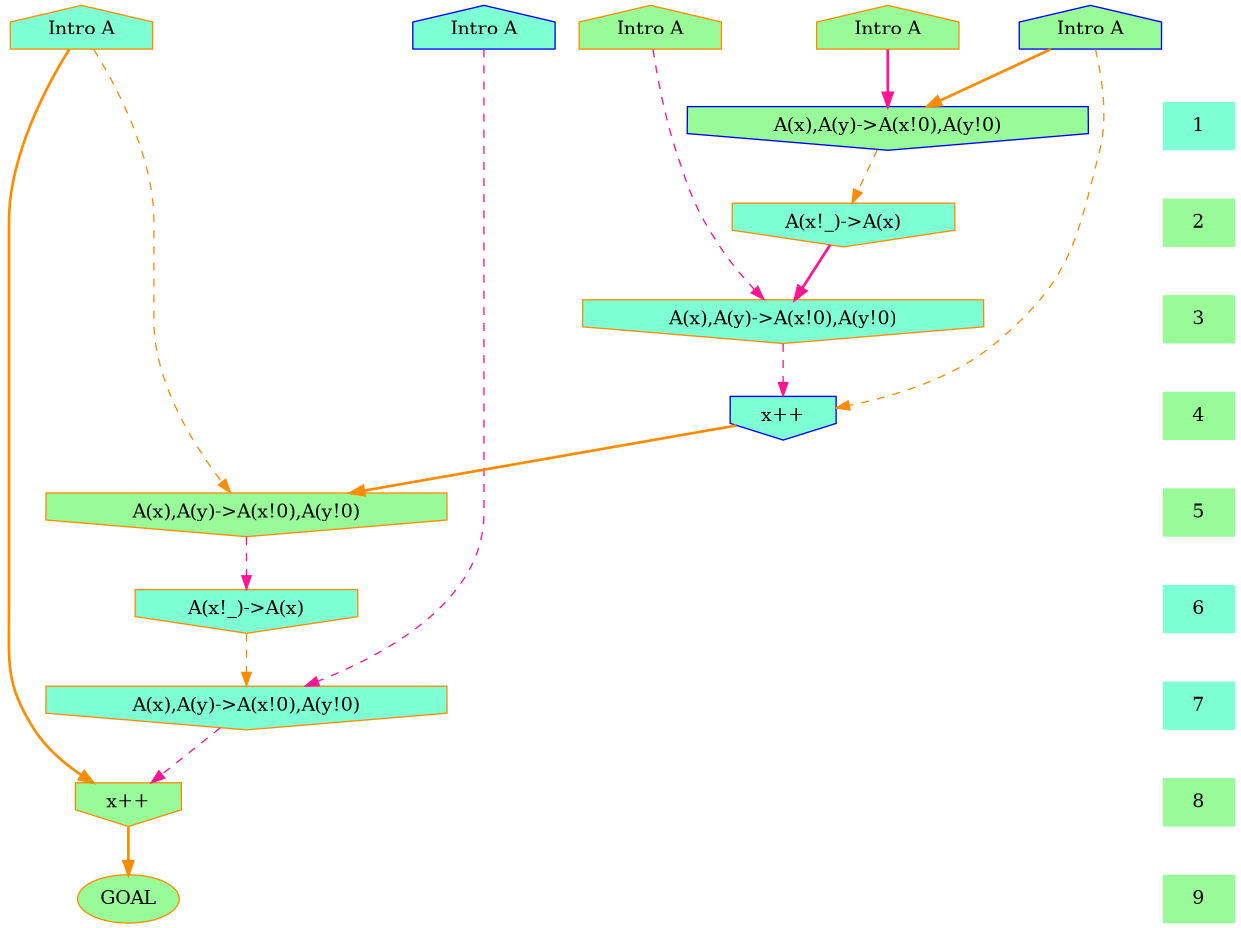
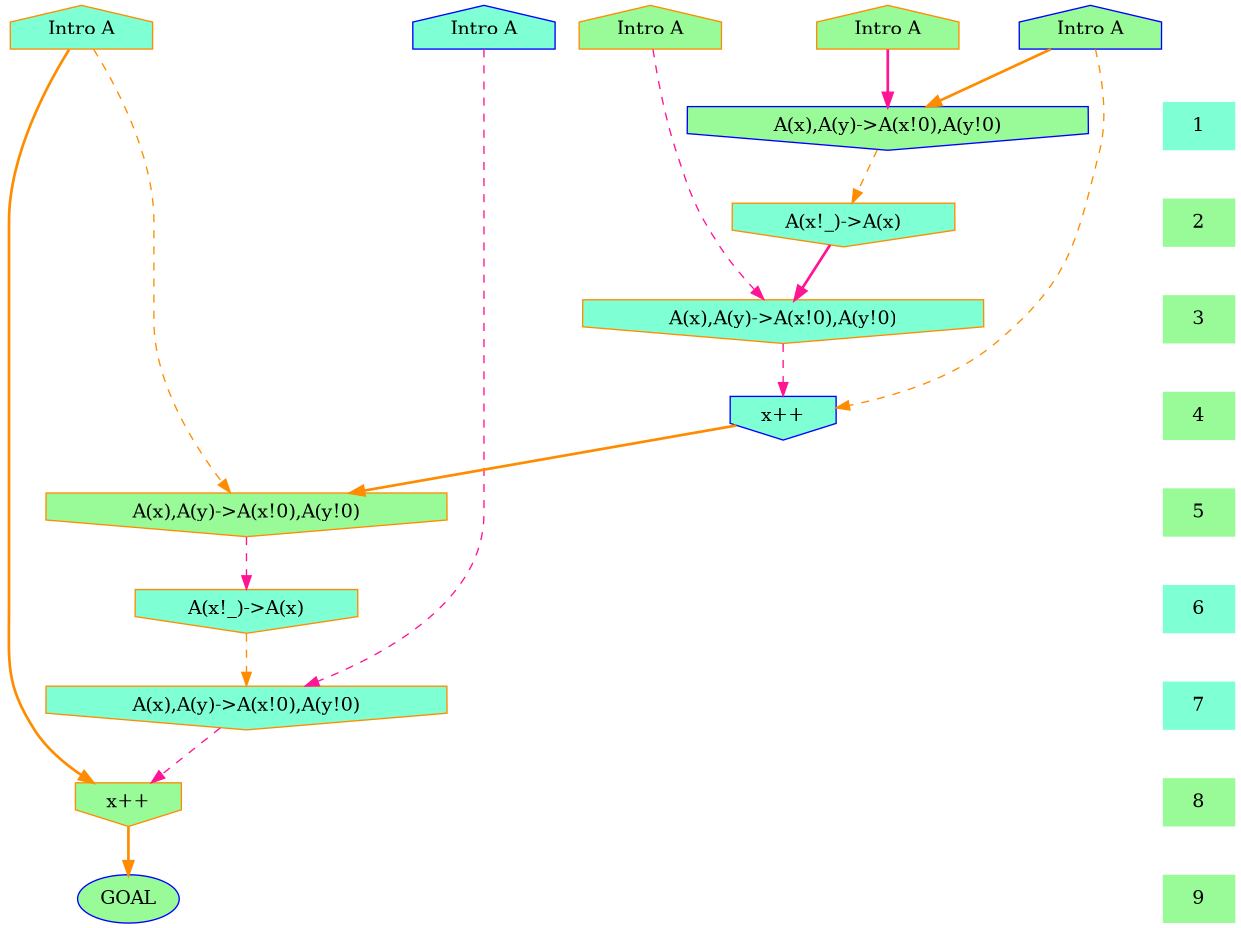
(128, 899) -> (128, 899)
